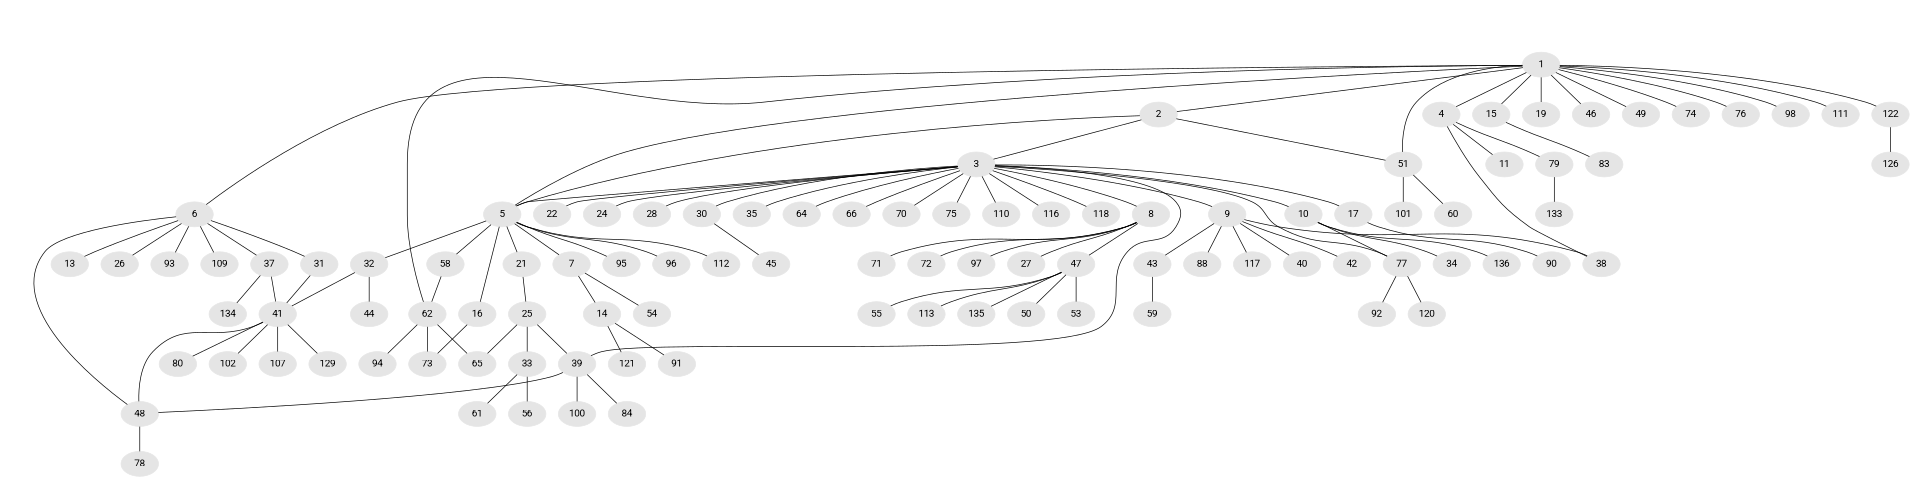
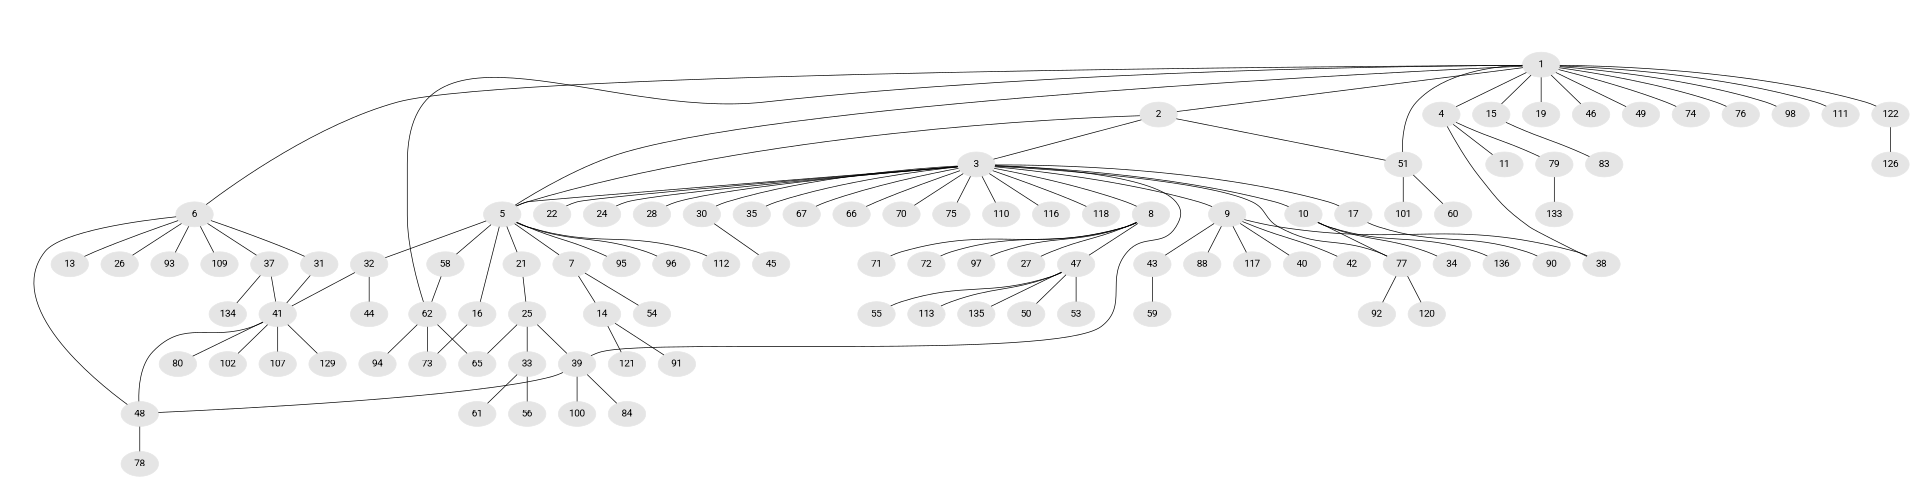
(802, 214) -> (802, 214)
